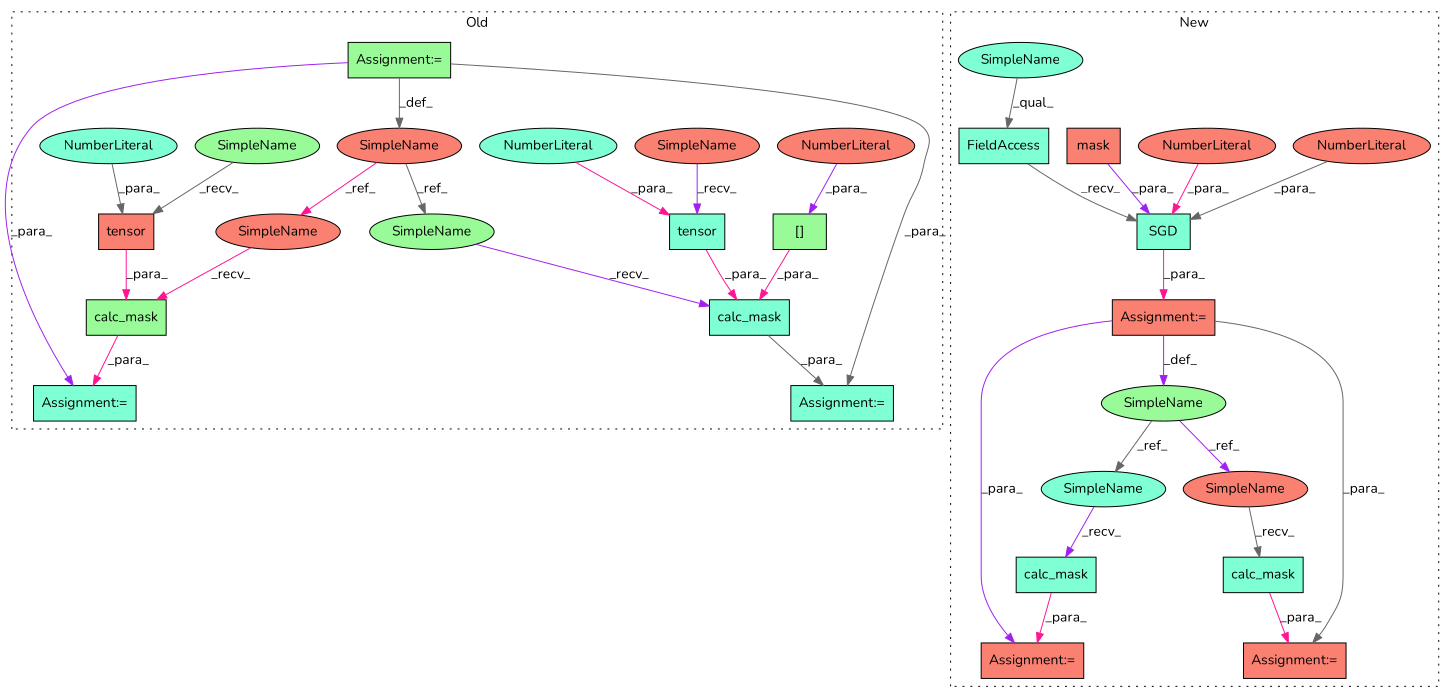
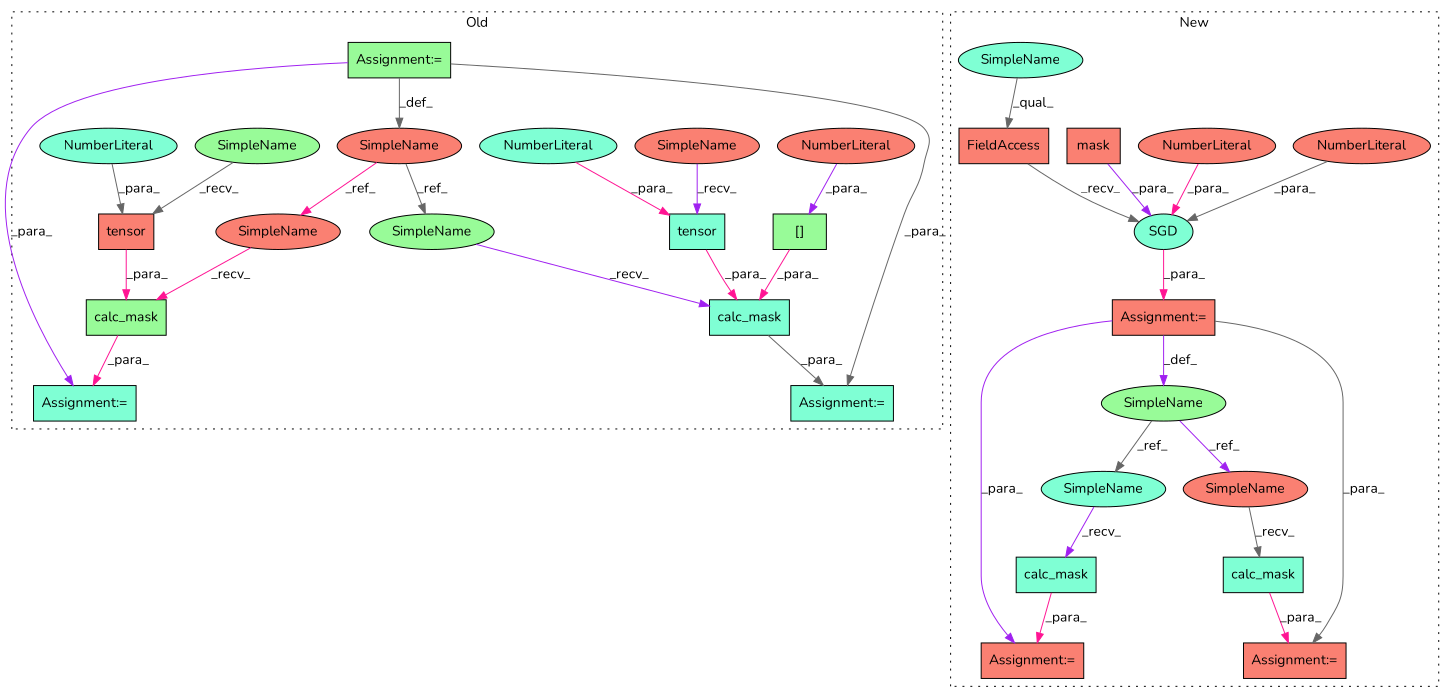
(1004, 146) -> (1004, 146)
(1164, 232) -> (1164, 232)
